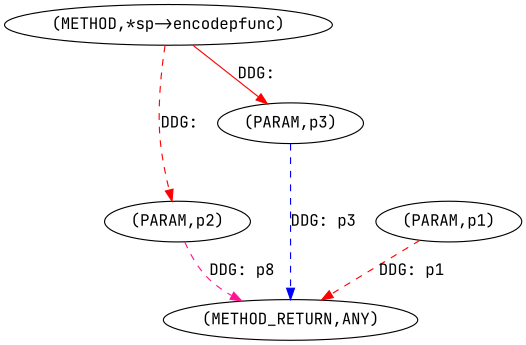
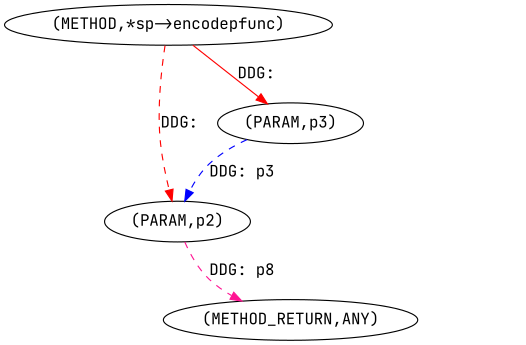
(291, 216) -> (214, 160)
(449, 222) -> none
